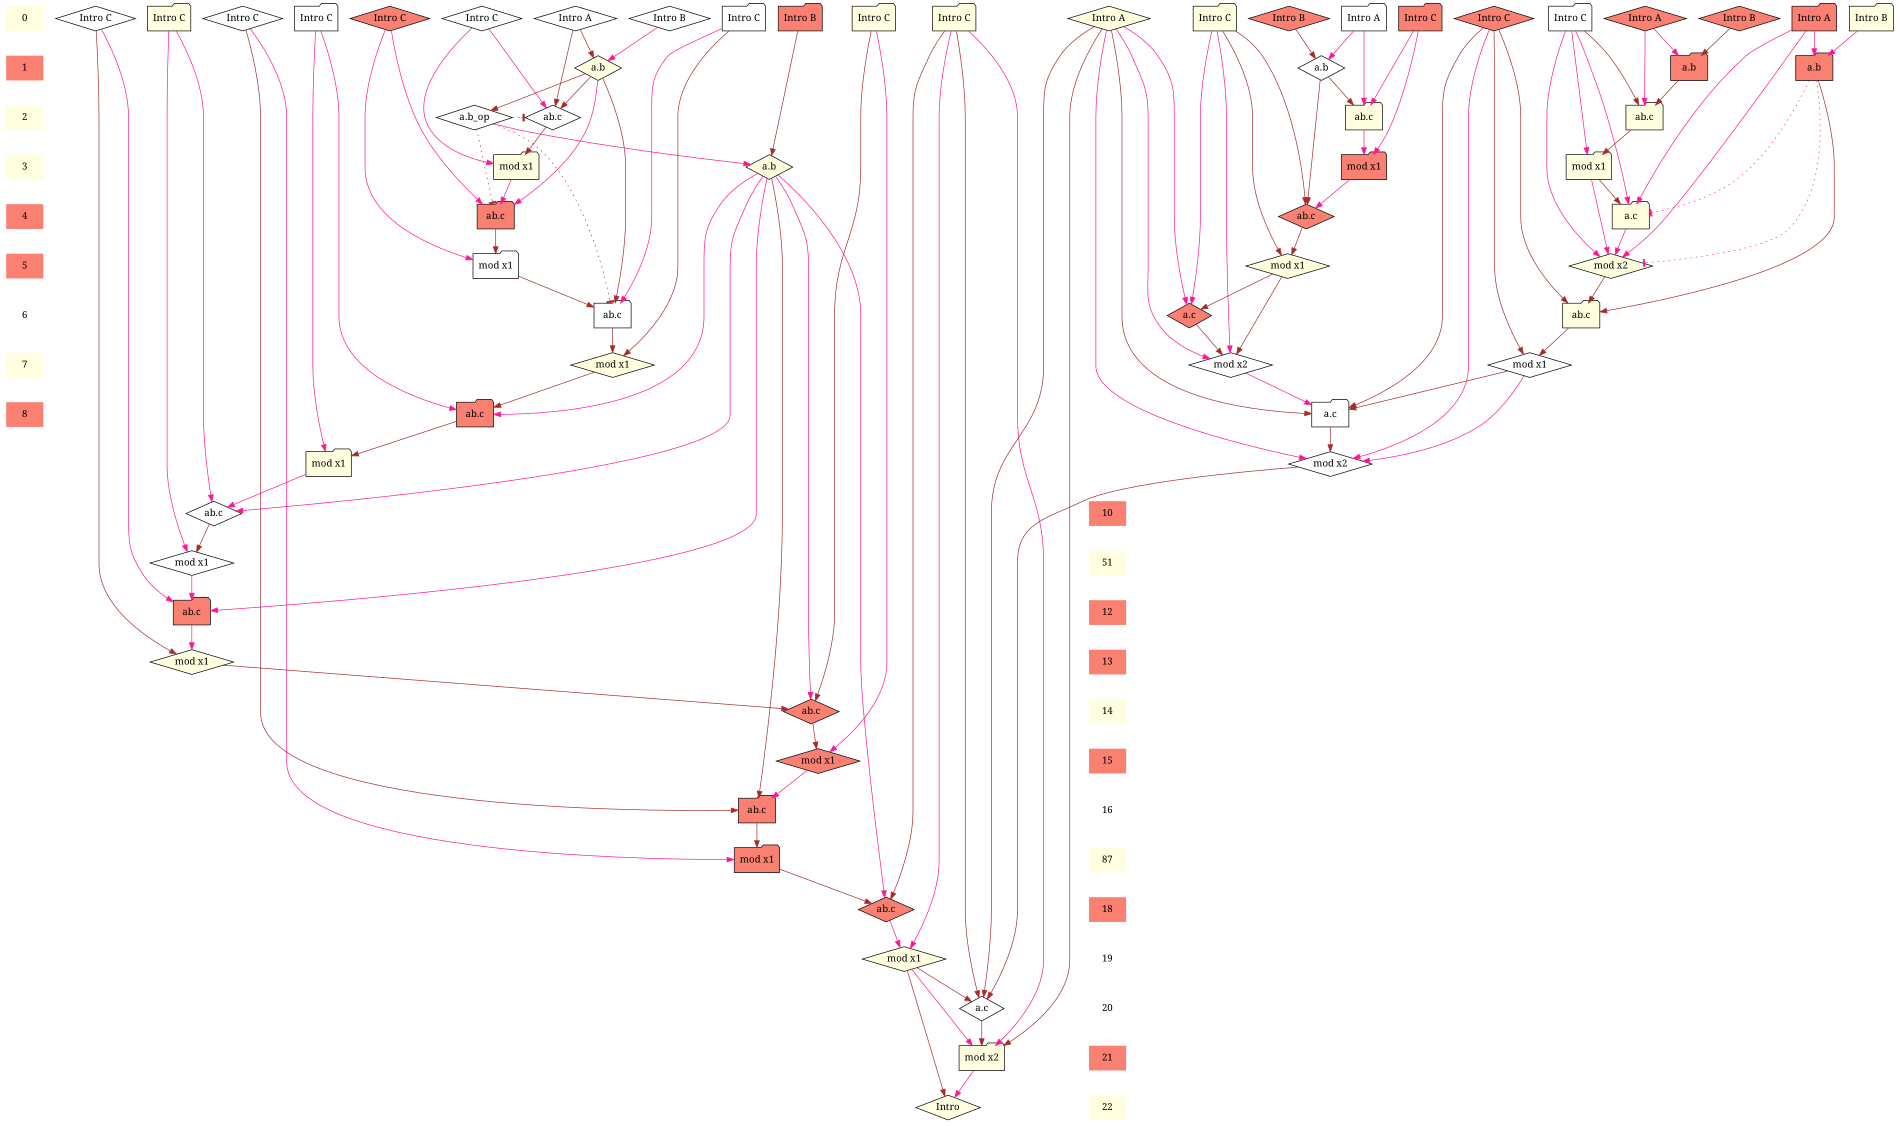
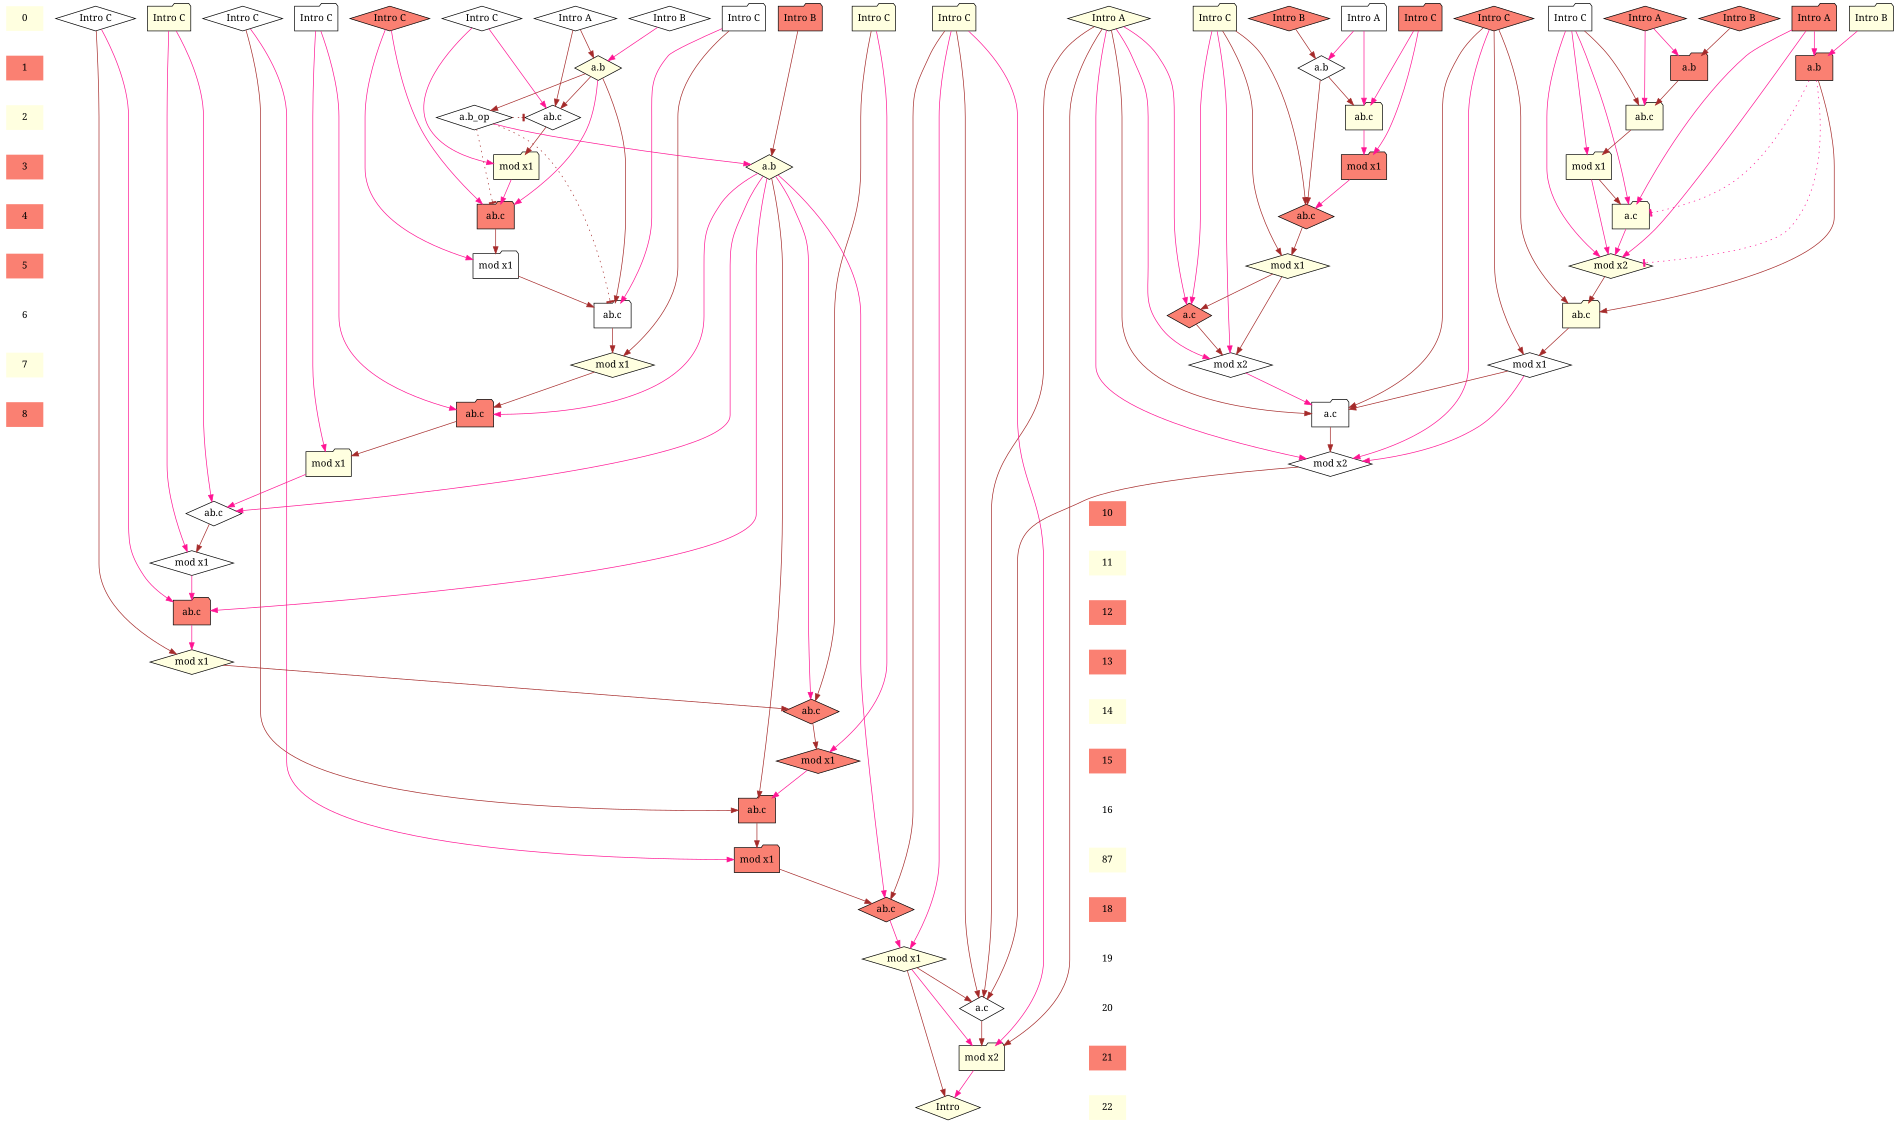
(25, 167) -> (25, 167)
(1108, 563) -> (1108, 563)
